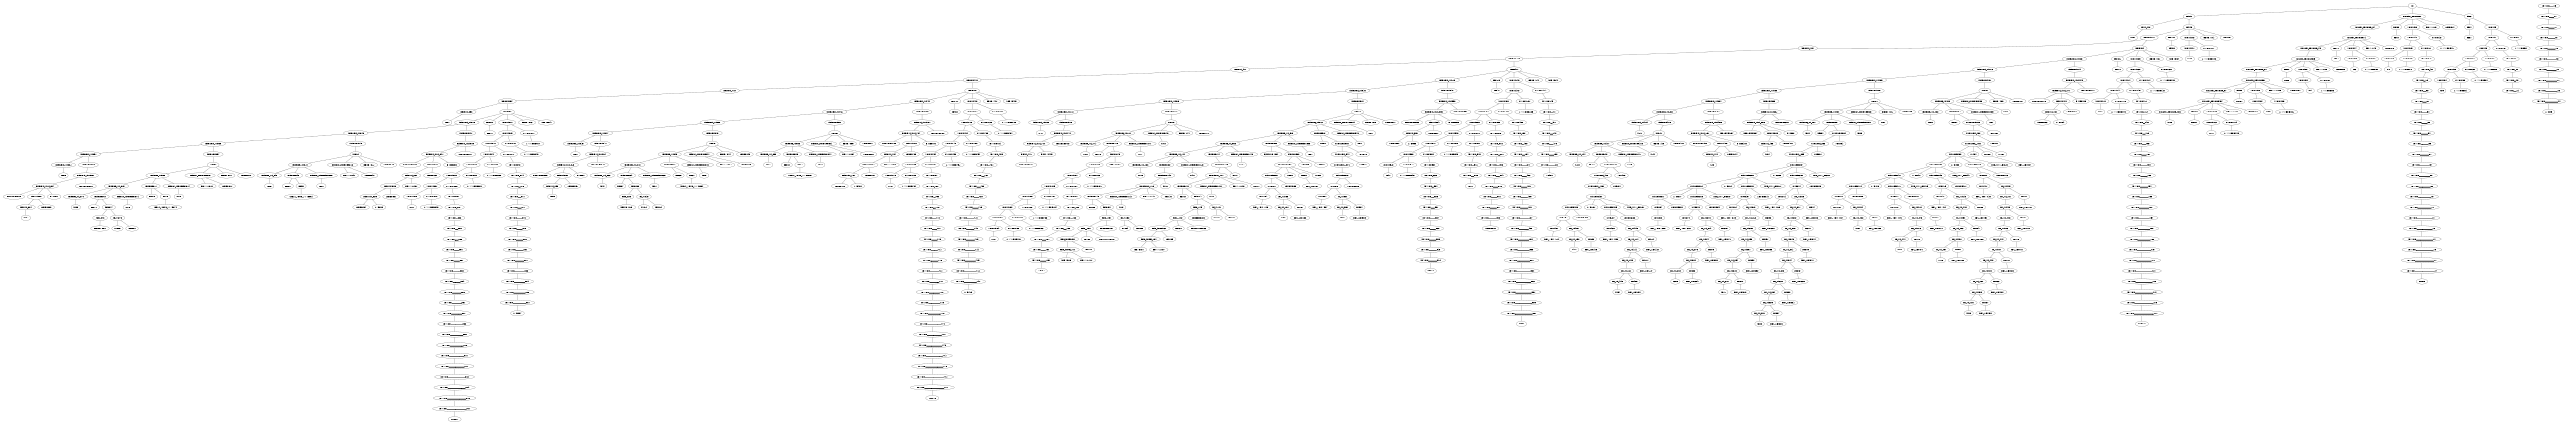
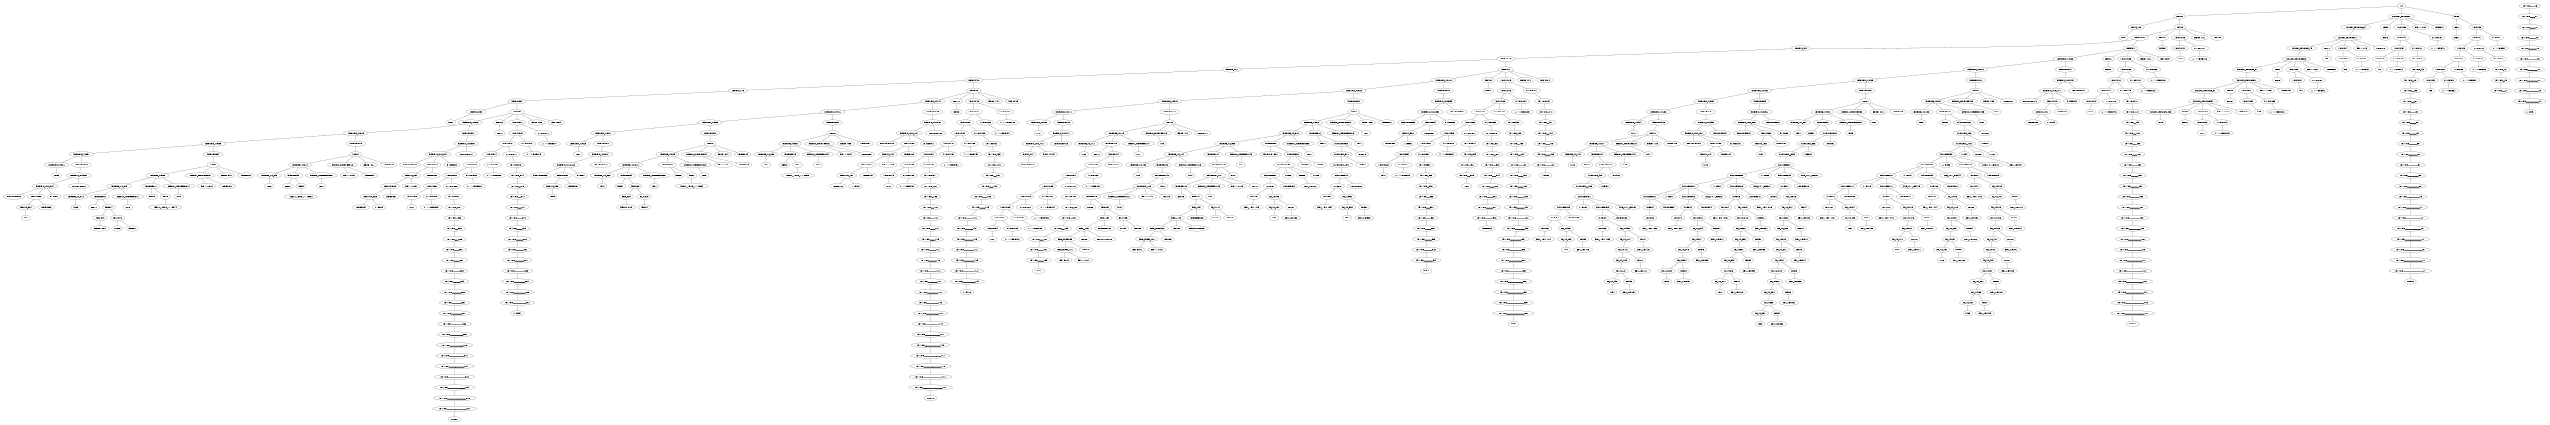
(644, 207) -> none
